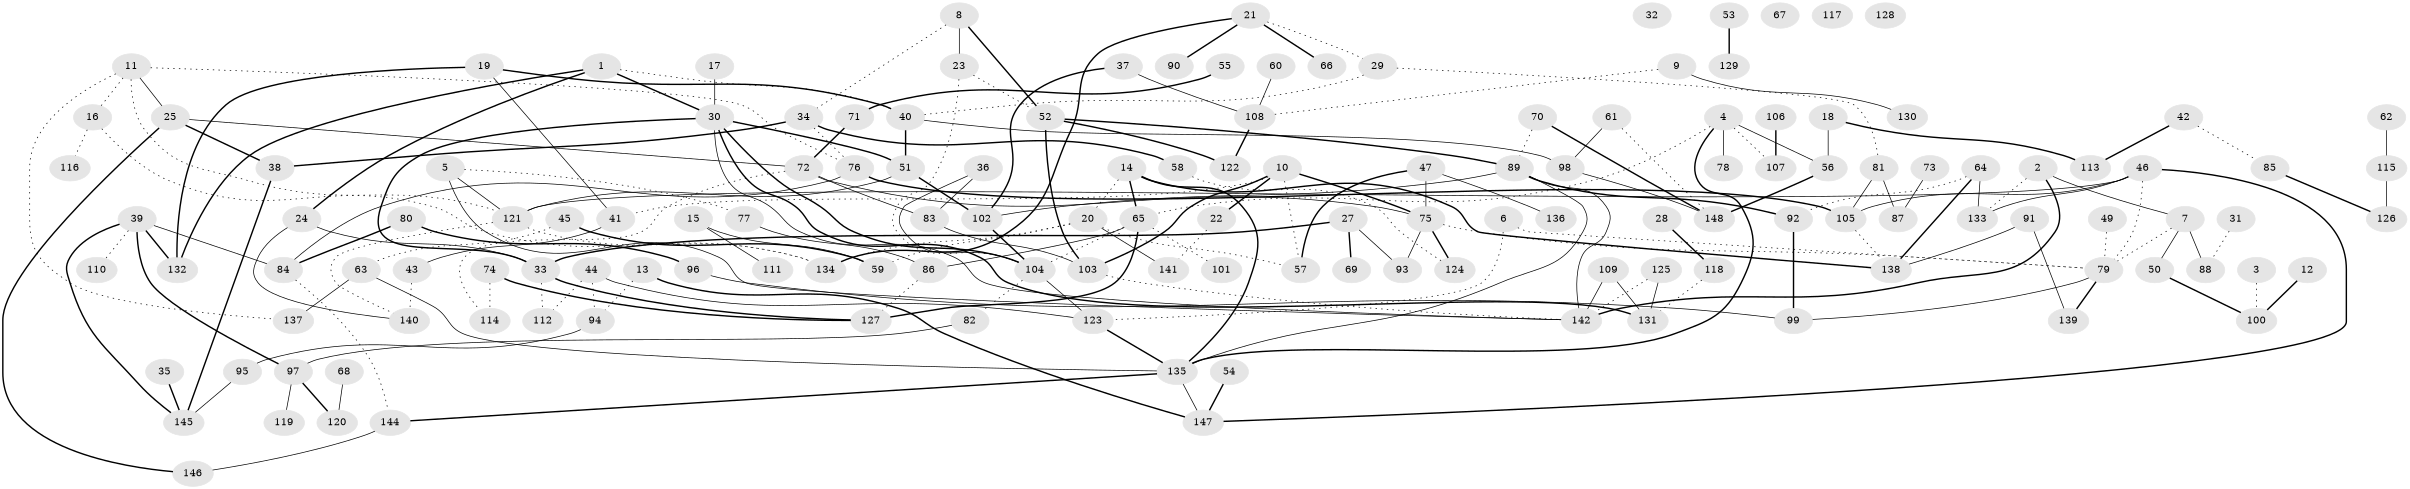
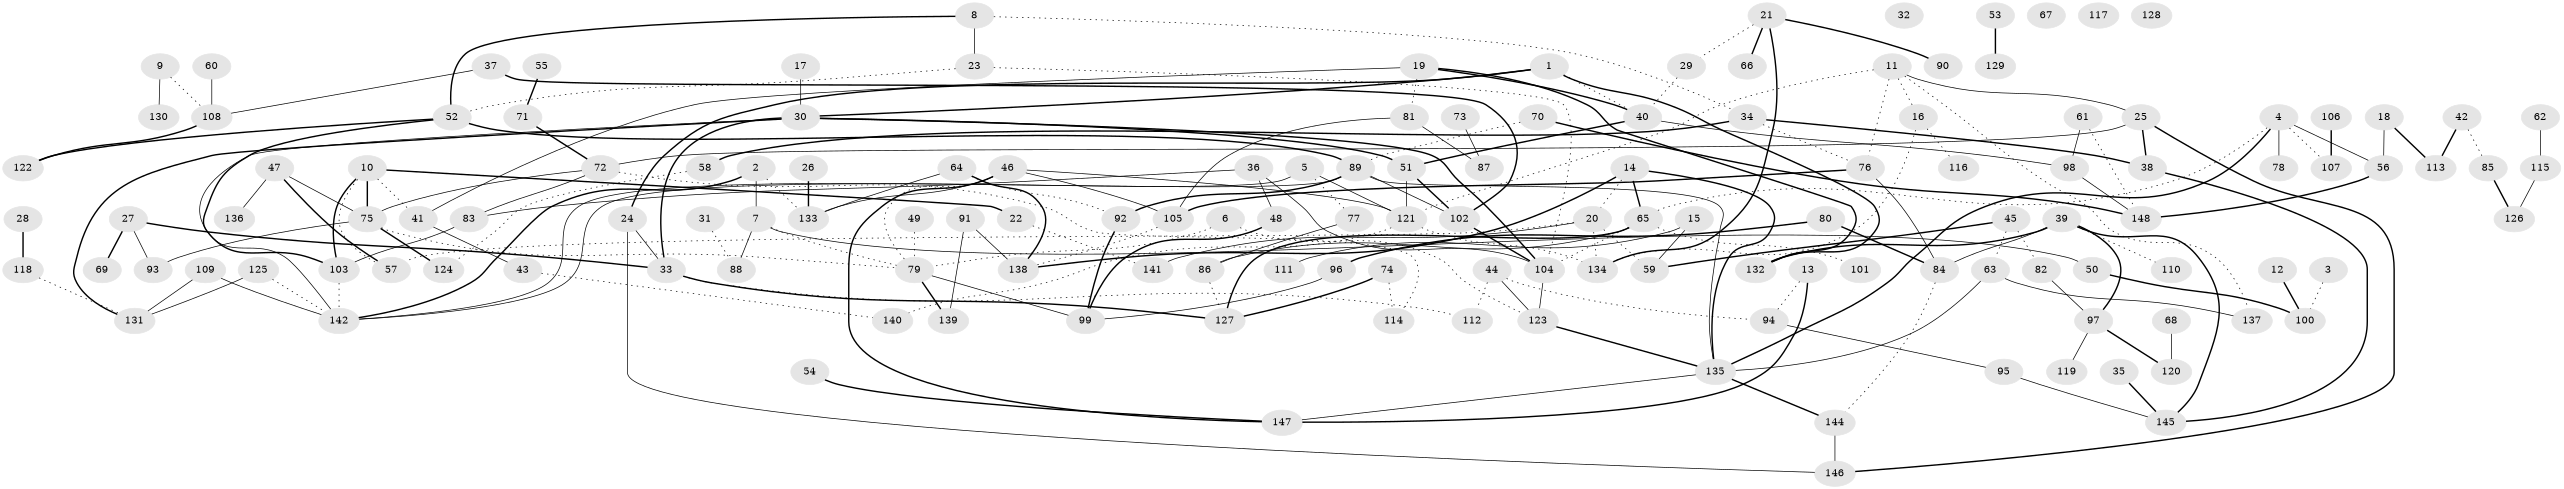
(1655, 83) -> (1415, 90)
none -> (808, 168)
none -> (1276, 219)
(1002, 296) -> (2026, 245)
(288, 299) -> (1147, 443)
